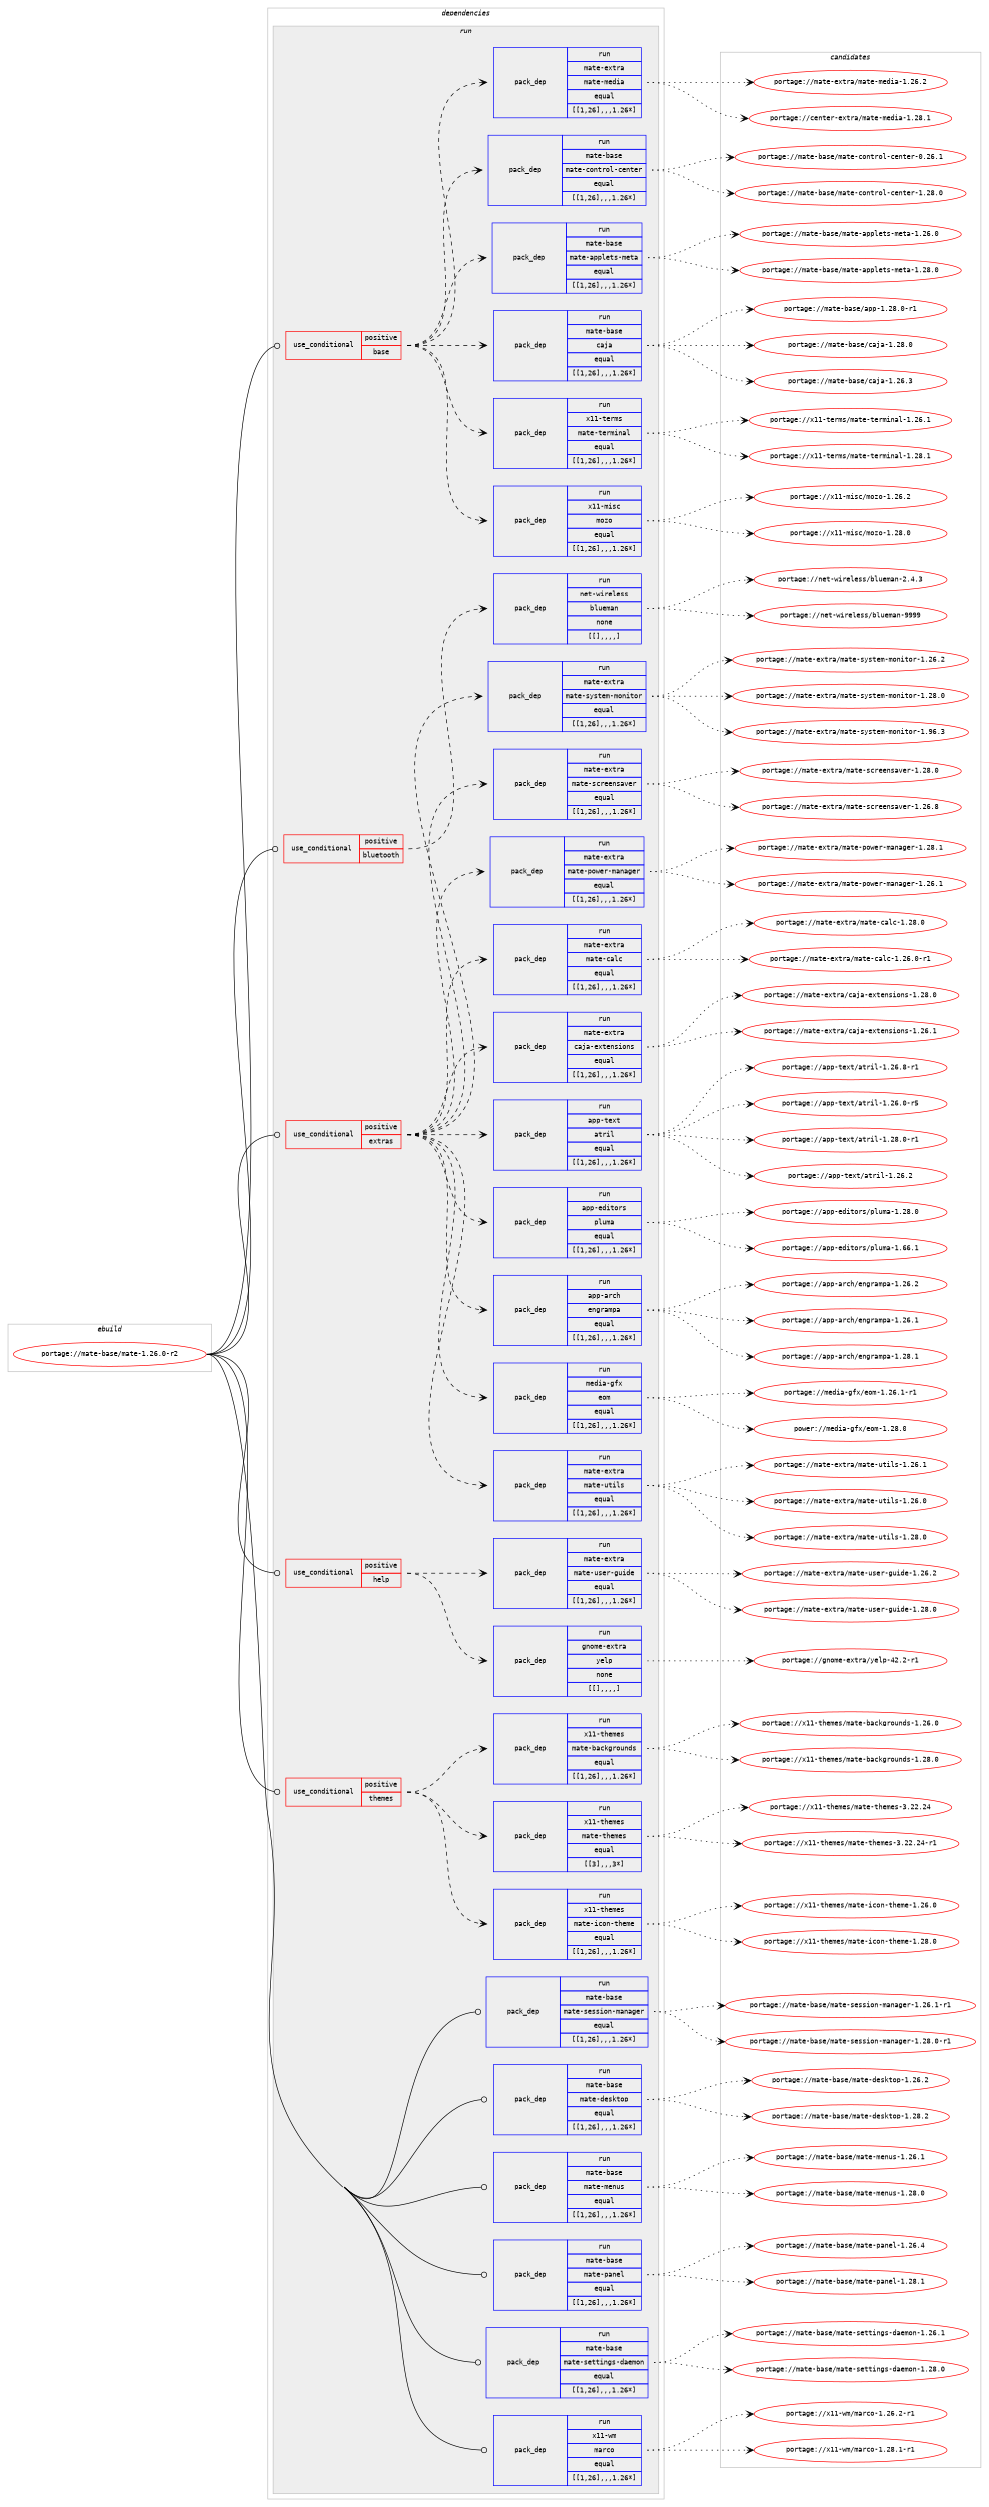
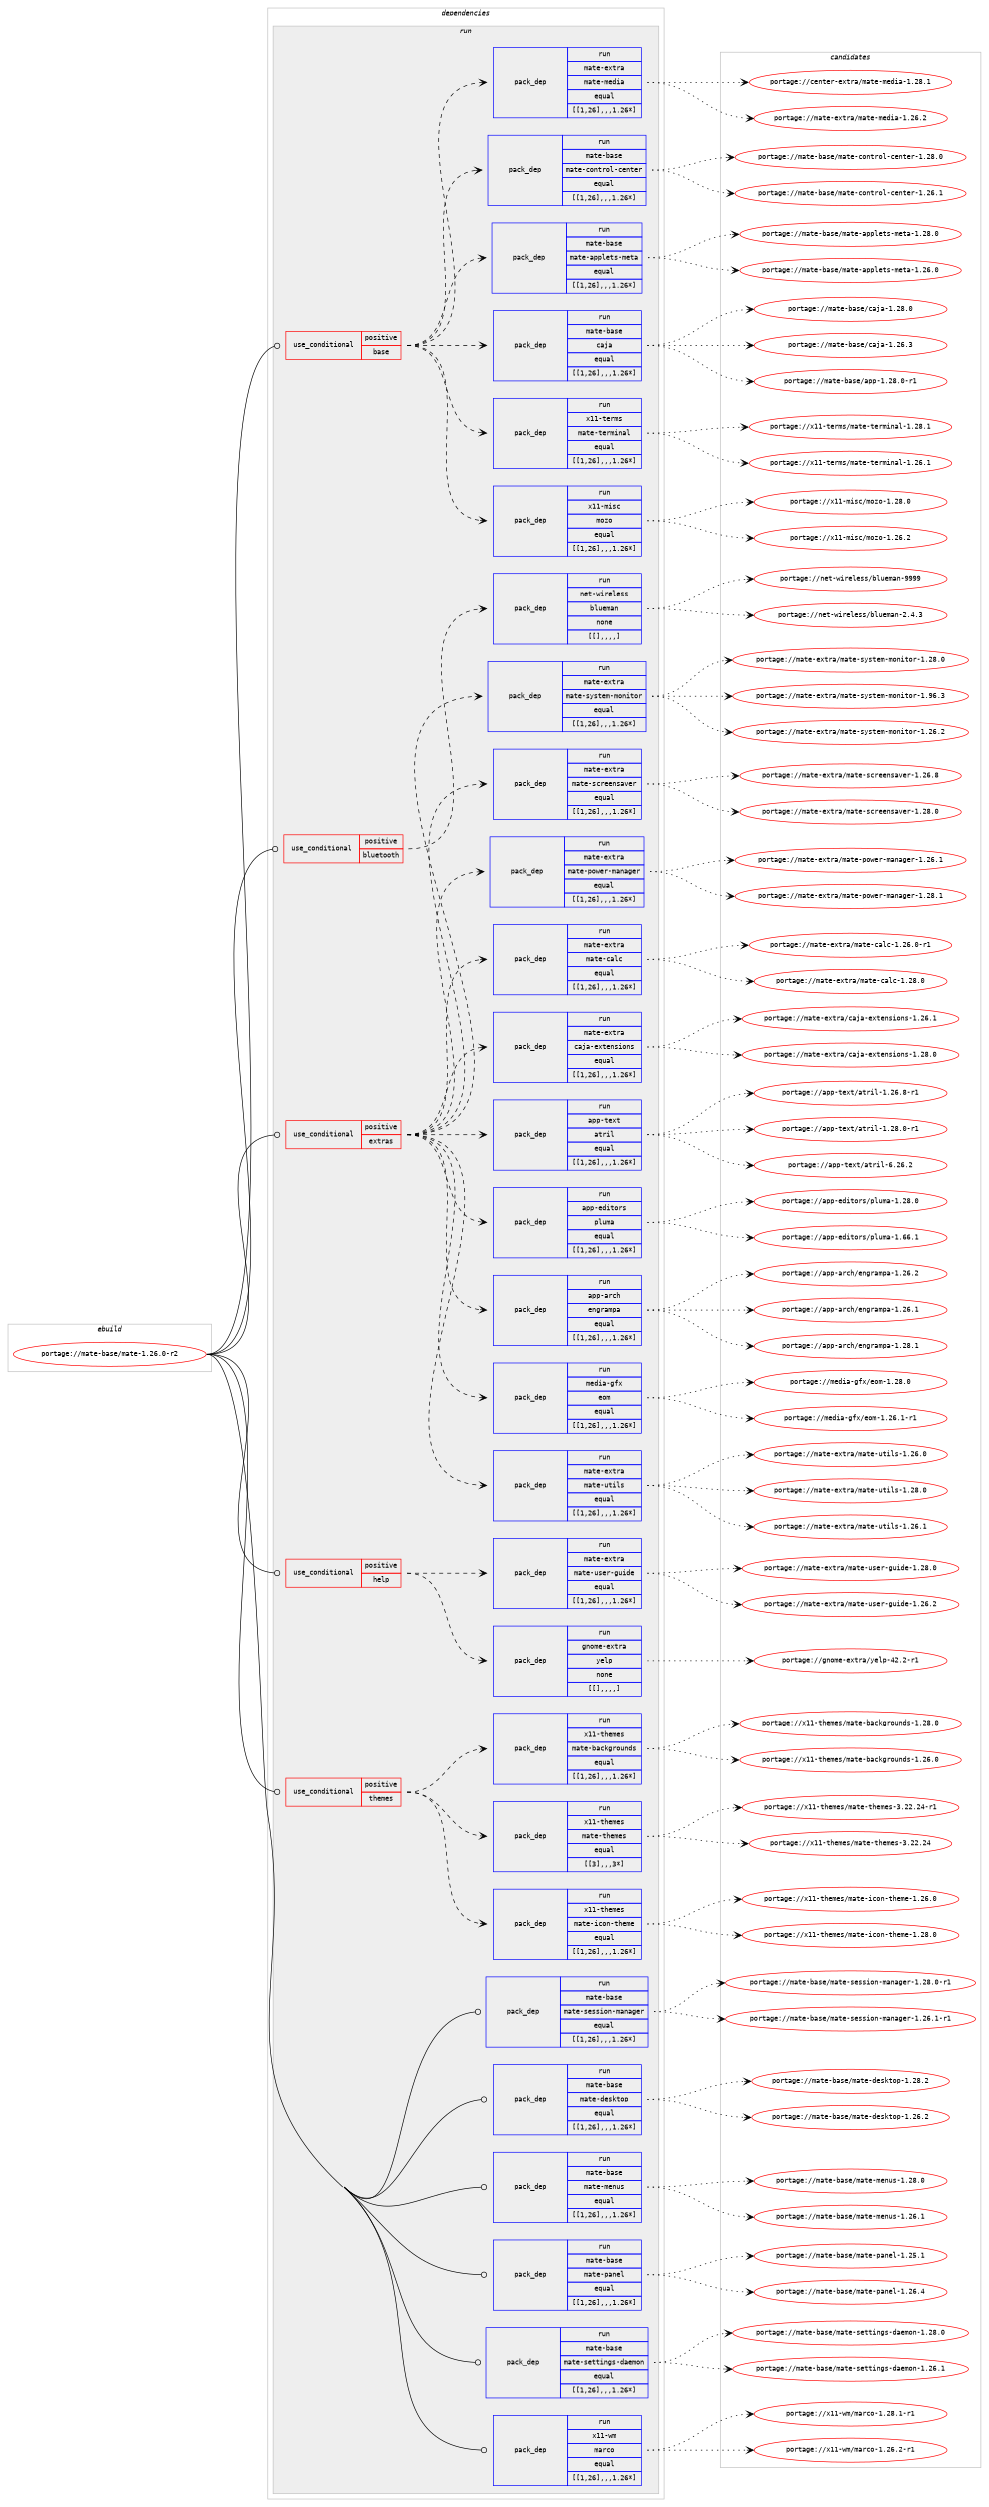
(851, 157) -> (851, 193)
(851, 1104) -> none
(851, 1176) -> (851, 1166)
(851, 1429) -> (851, 1382)
(851, 2282) -> (851, 2256)
